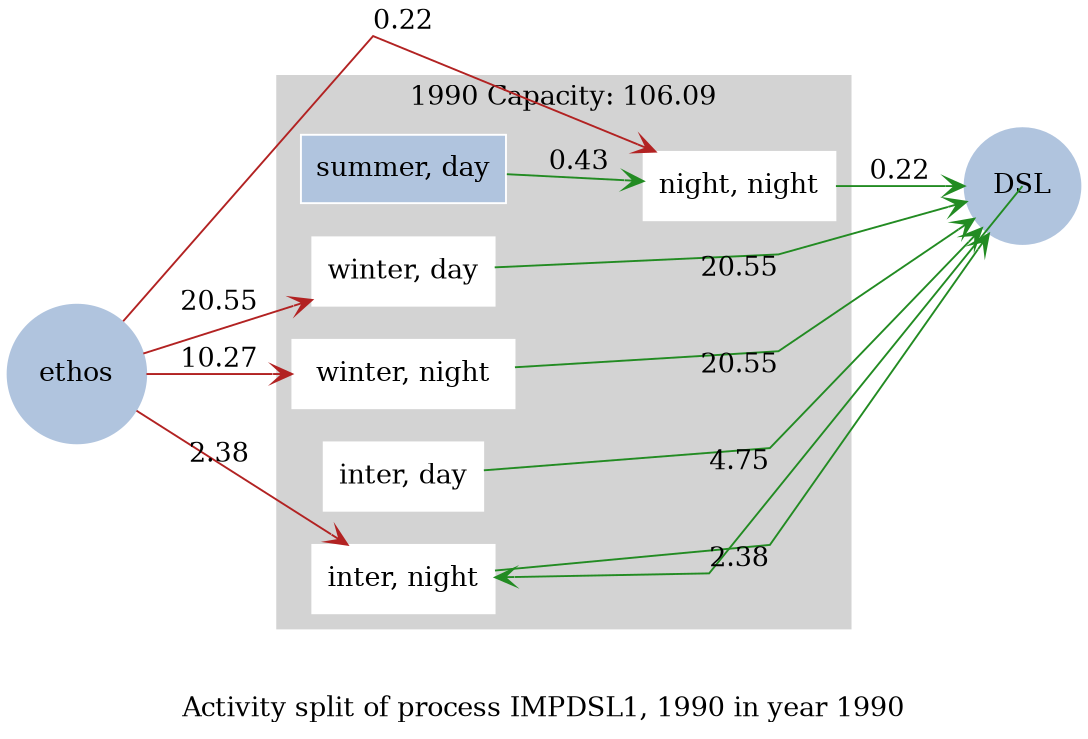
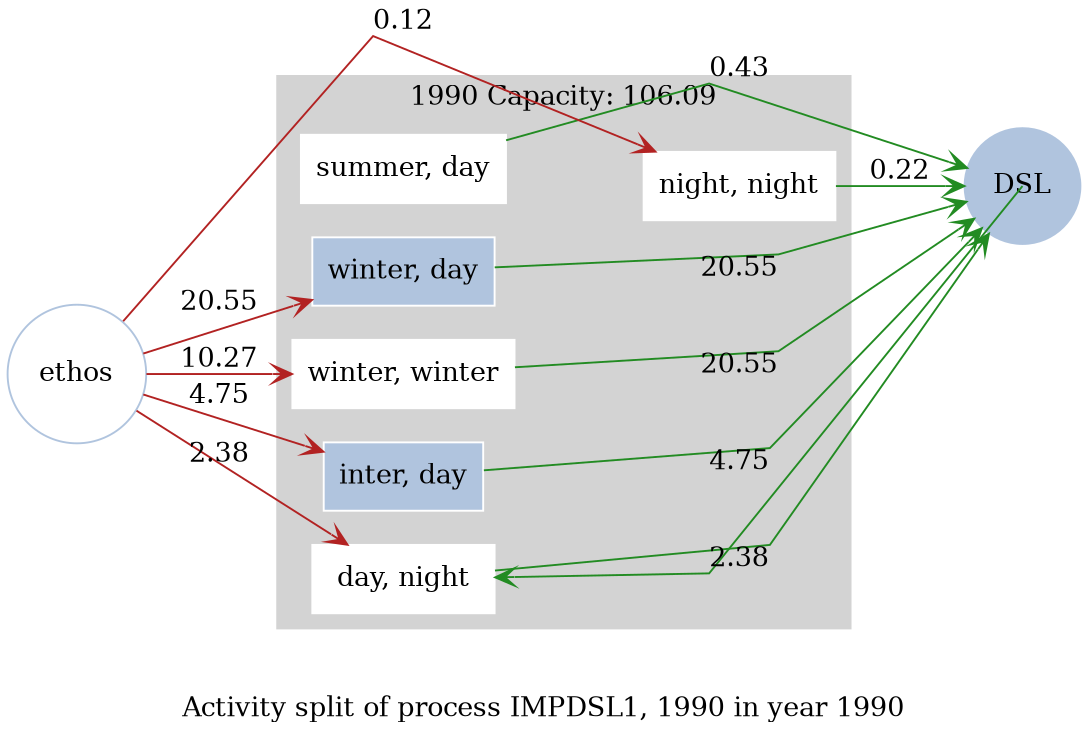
(403, 22) -> (403, 22)
(403, 169) -> (403, 169)
(565, 177) -> (729, 90)
(403, 272) -> (403, 272)
(77, 374) -> (77, 374)
(403, 374) -> (403, 374)
none -> (224, 420)
(403, 477) -> (403, 477)
(403, 579) -> (403, 579)
